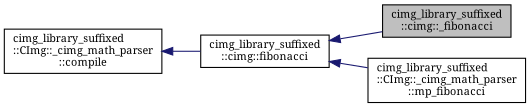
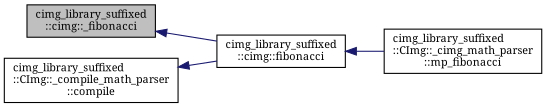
(361, 35) -> (192, 37)
(83, 51) -> (91, 80)
